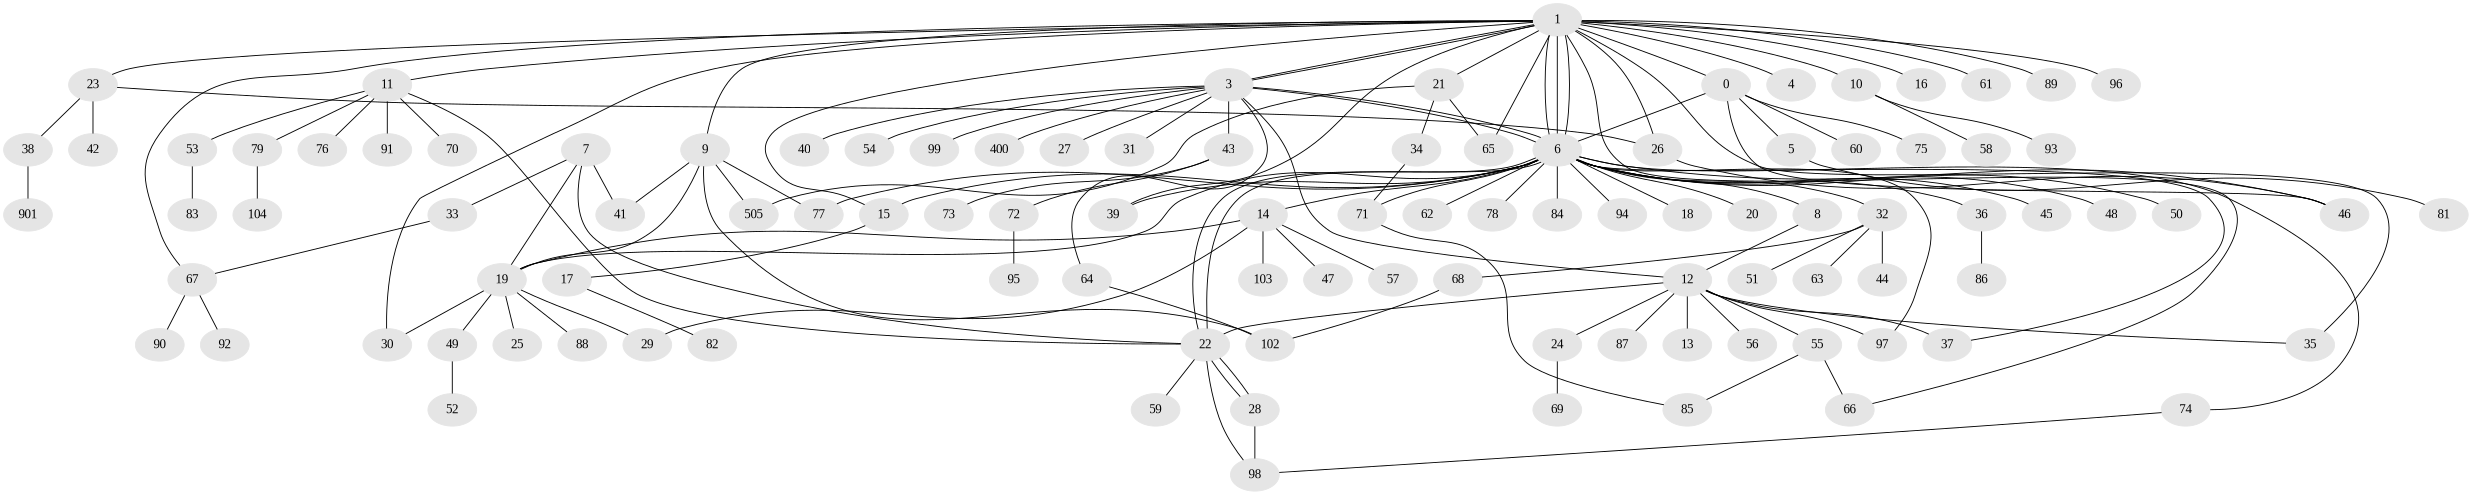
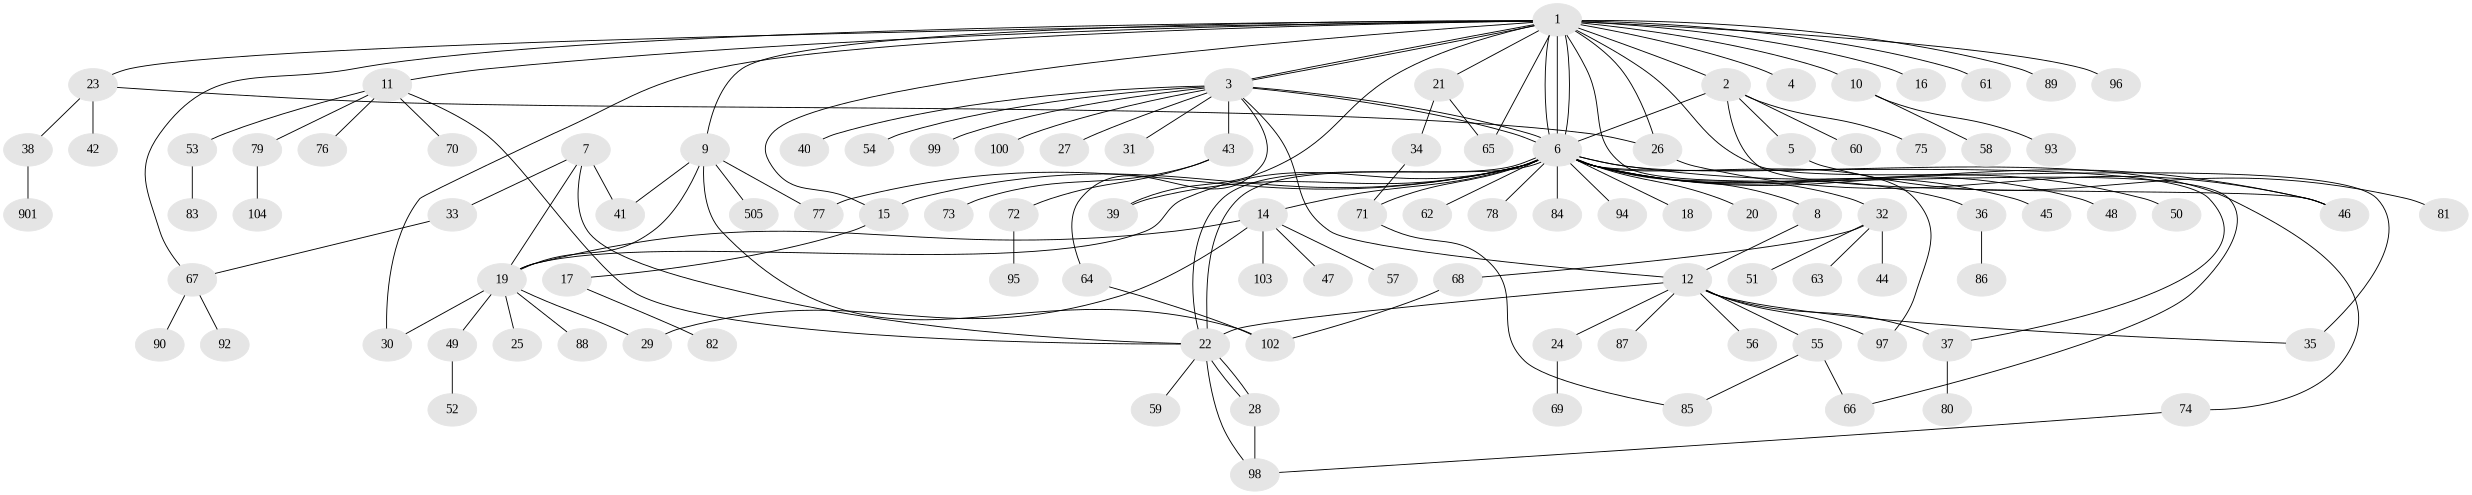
(1726, 85) -> (1726, 85)
(387, 150) -> none
(999, 150) -> (999, 150)
(1166, 164) -> none
(1687, 345) -> none
none -> (1947, 410)
